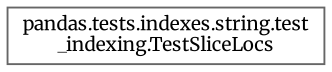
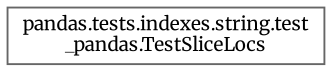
(166, 36) -> (166, 36)
